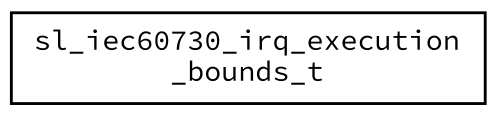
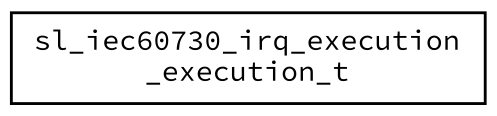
(248, 58) -> (248, 58)
